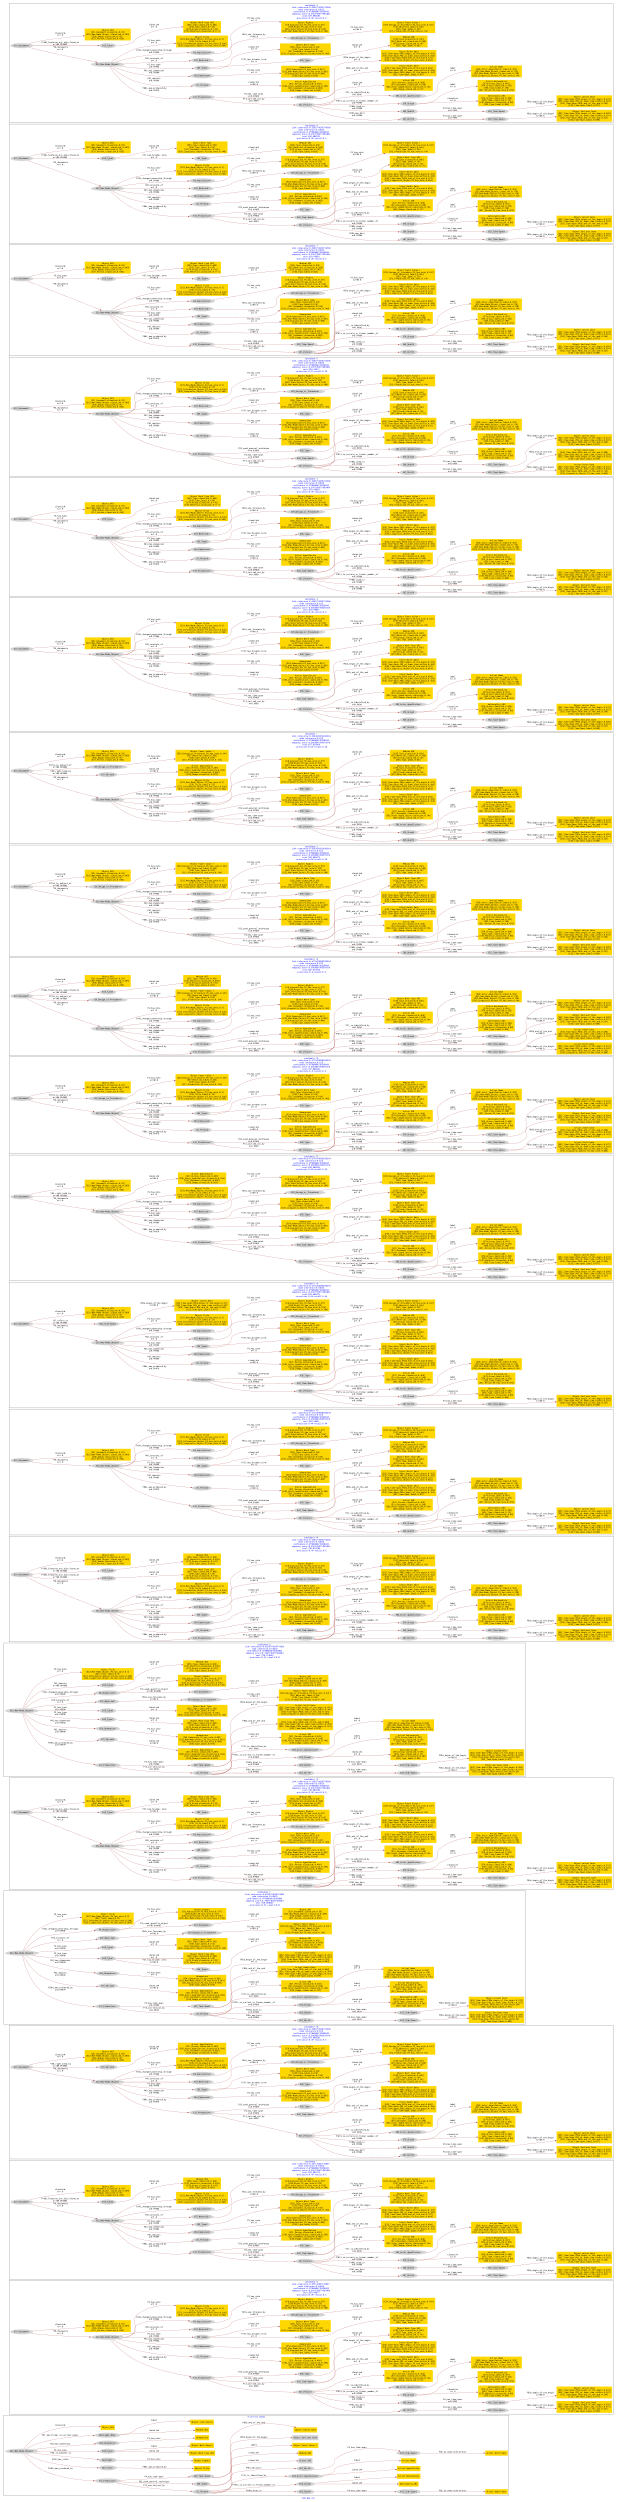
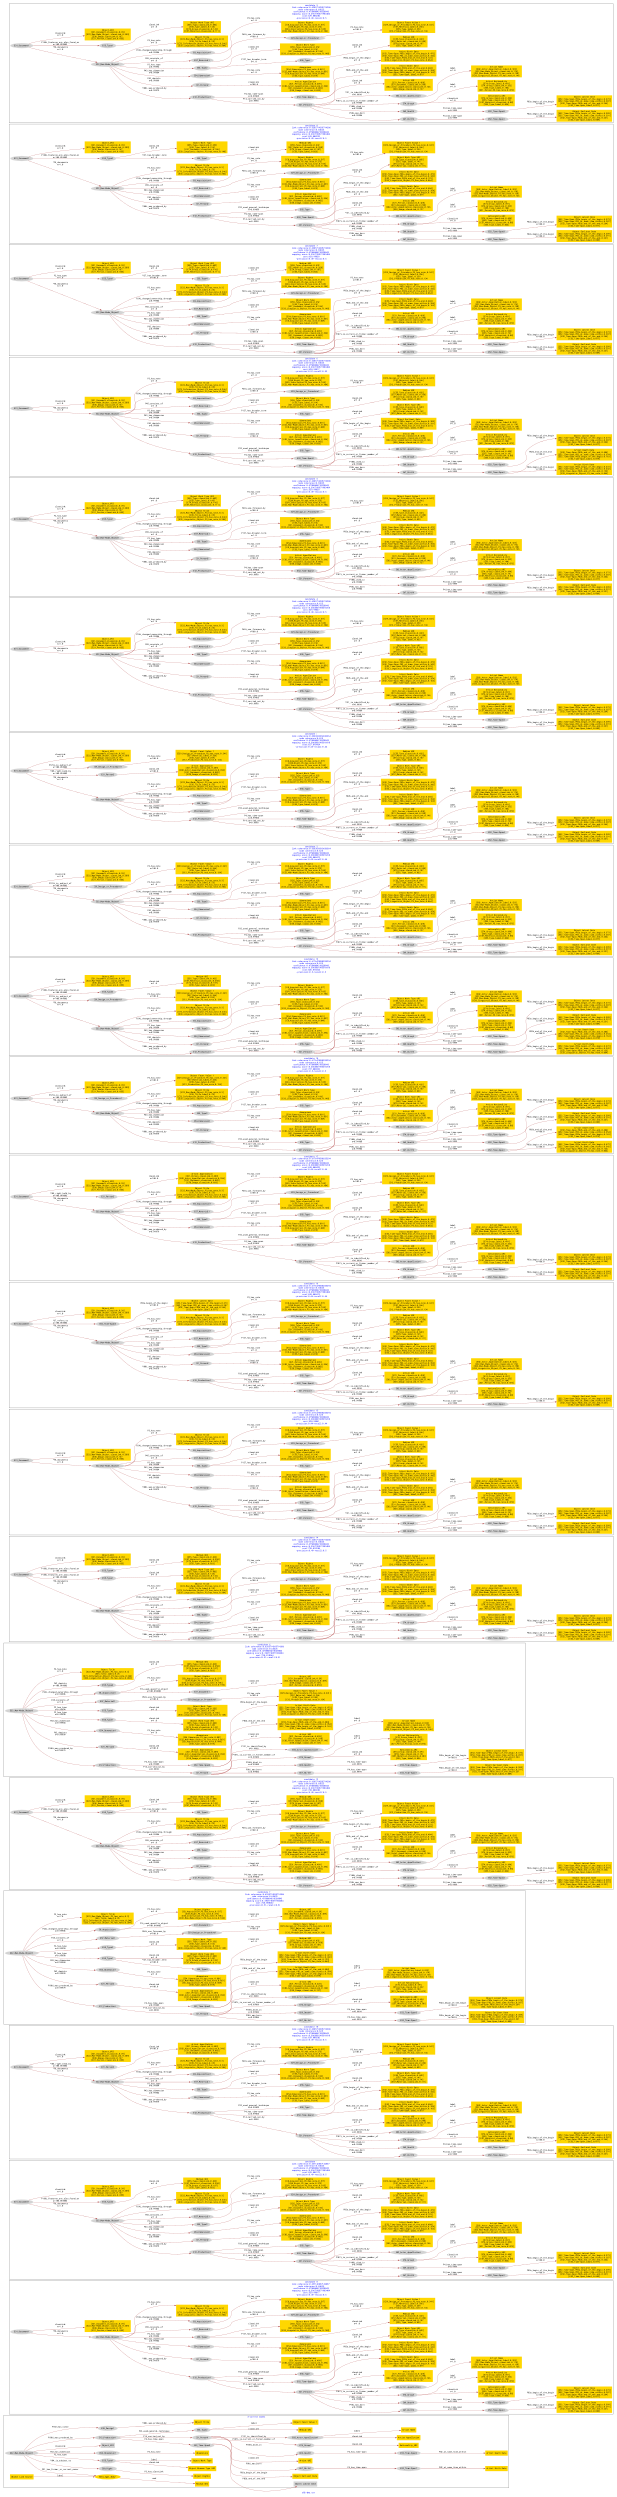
(154, 2424) -> (63, 2477)
(108, 2428) -> (108, 2445)
(305, 2430) -> (305, 2484)
(154, 2431) -> (154, 2479)
(108, 2435) -> (108, 2477)
(305, 2438) -> (305, 2476)
(202, 2445) -> (202, 2461)
(202, 2453) -> (202, 2469)
(154, 2459) -> (154, 2472)
(305, 2461) -> (305, 2461)
(108, 2468) -> (108, 2428)
(409, 2476) -> none
